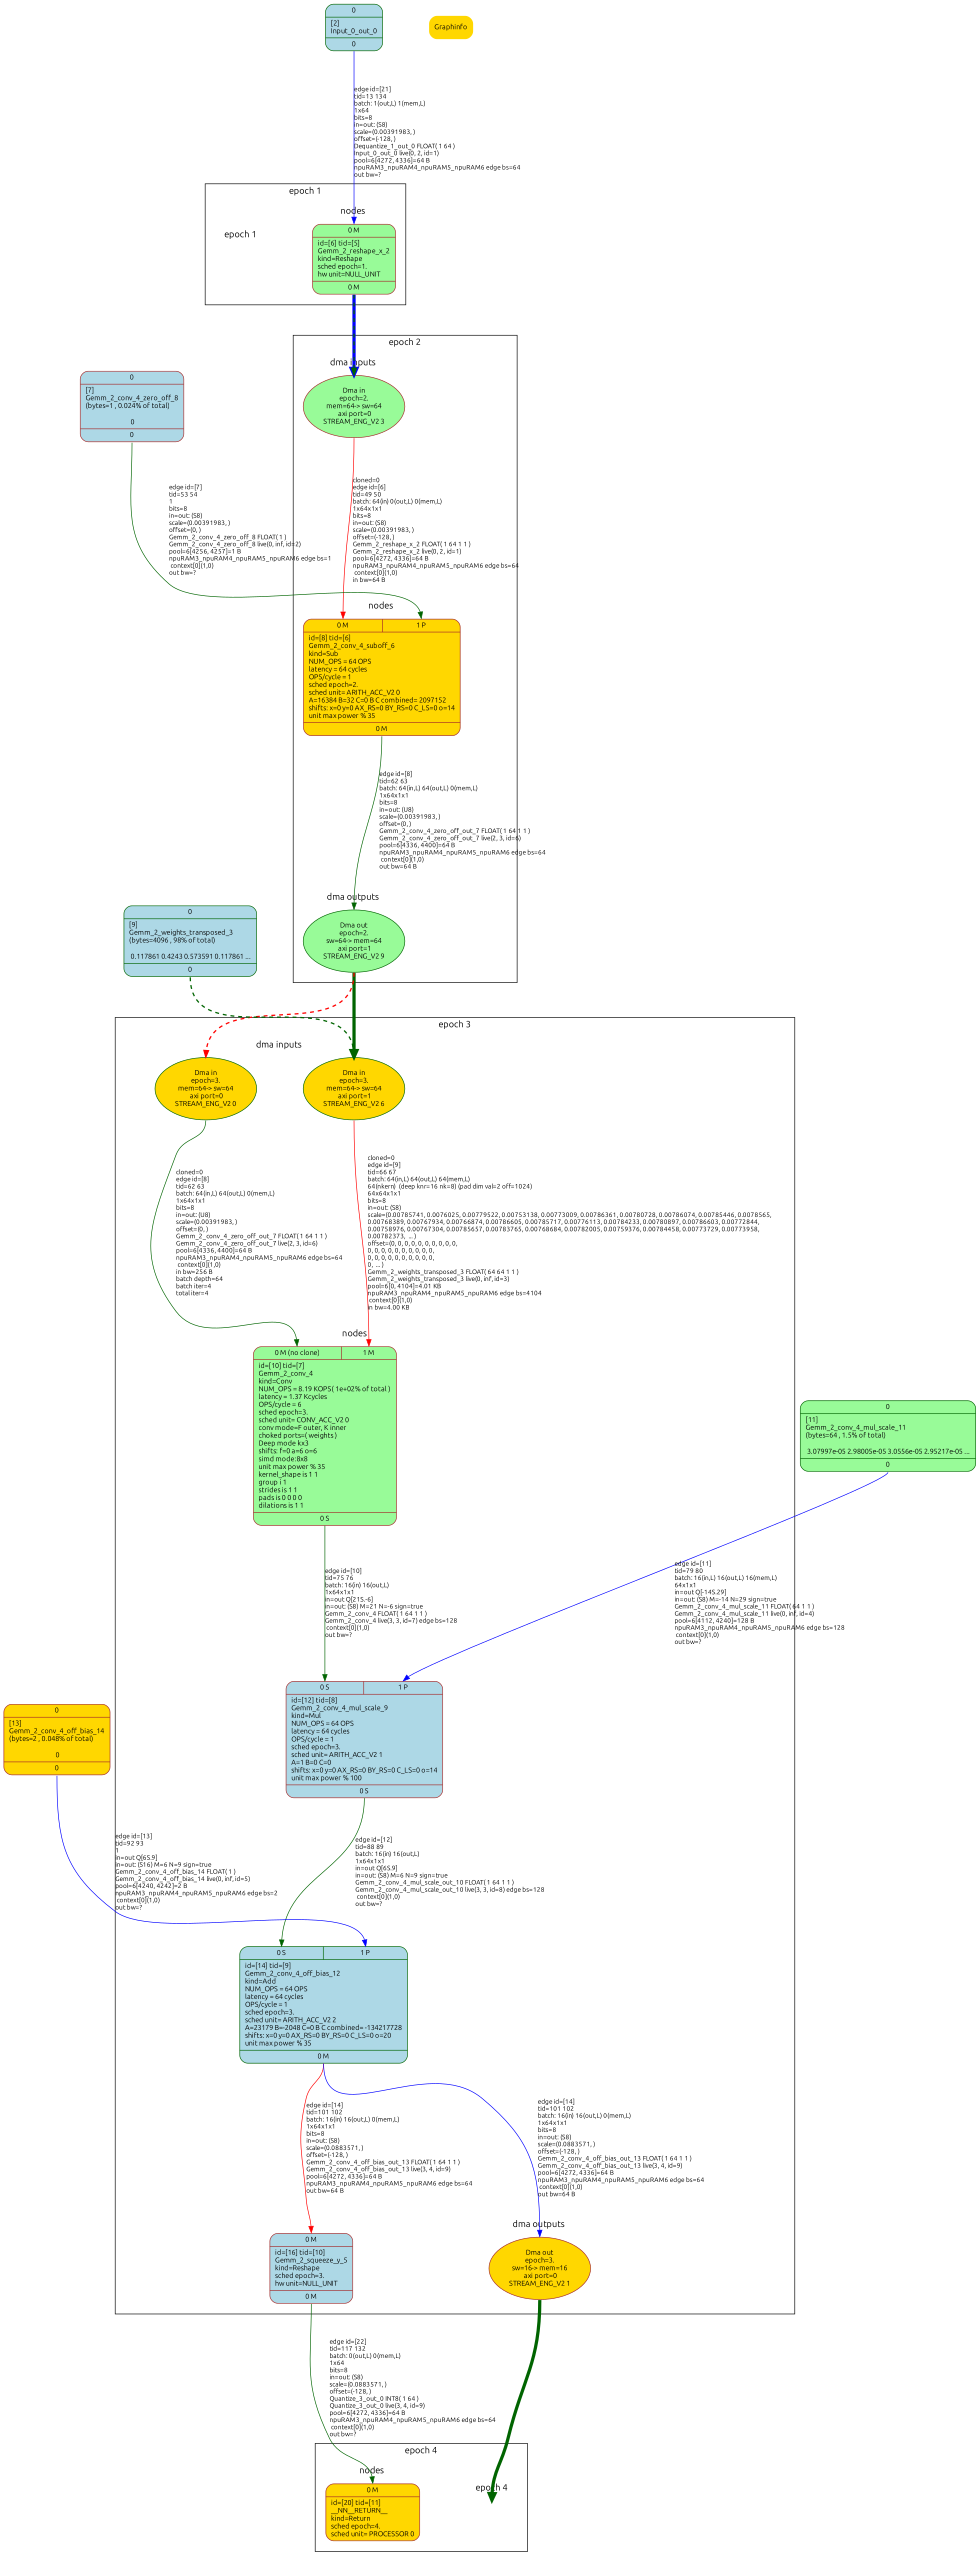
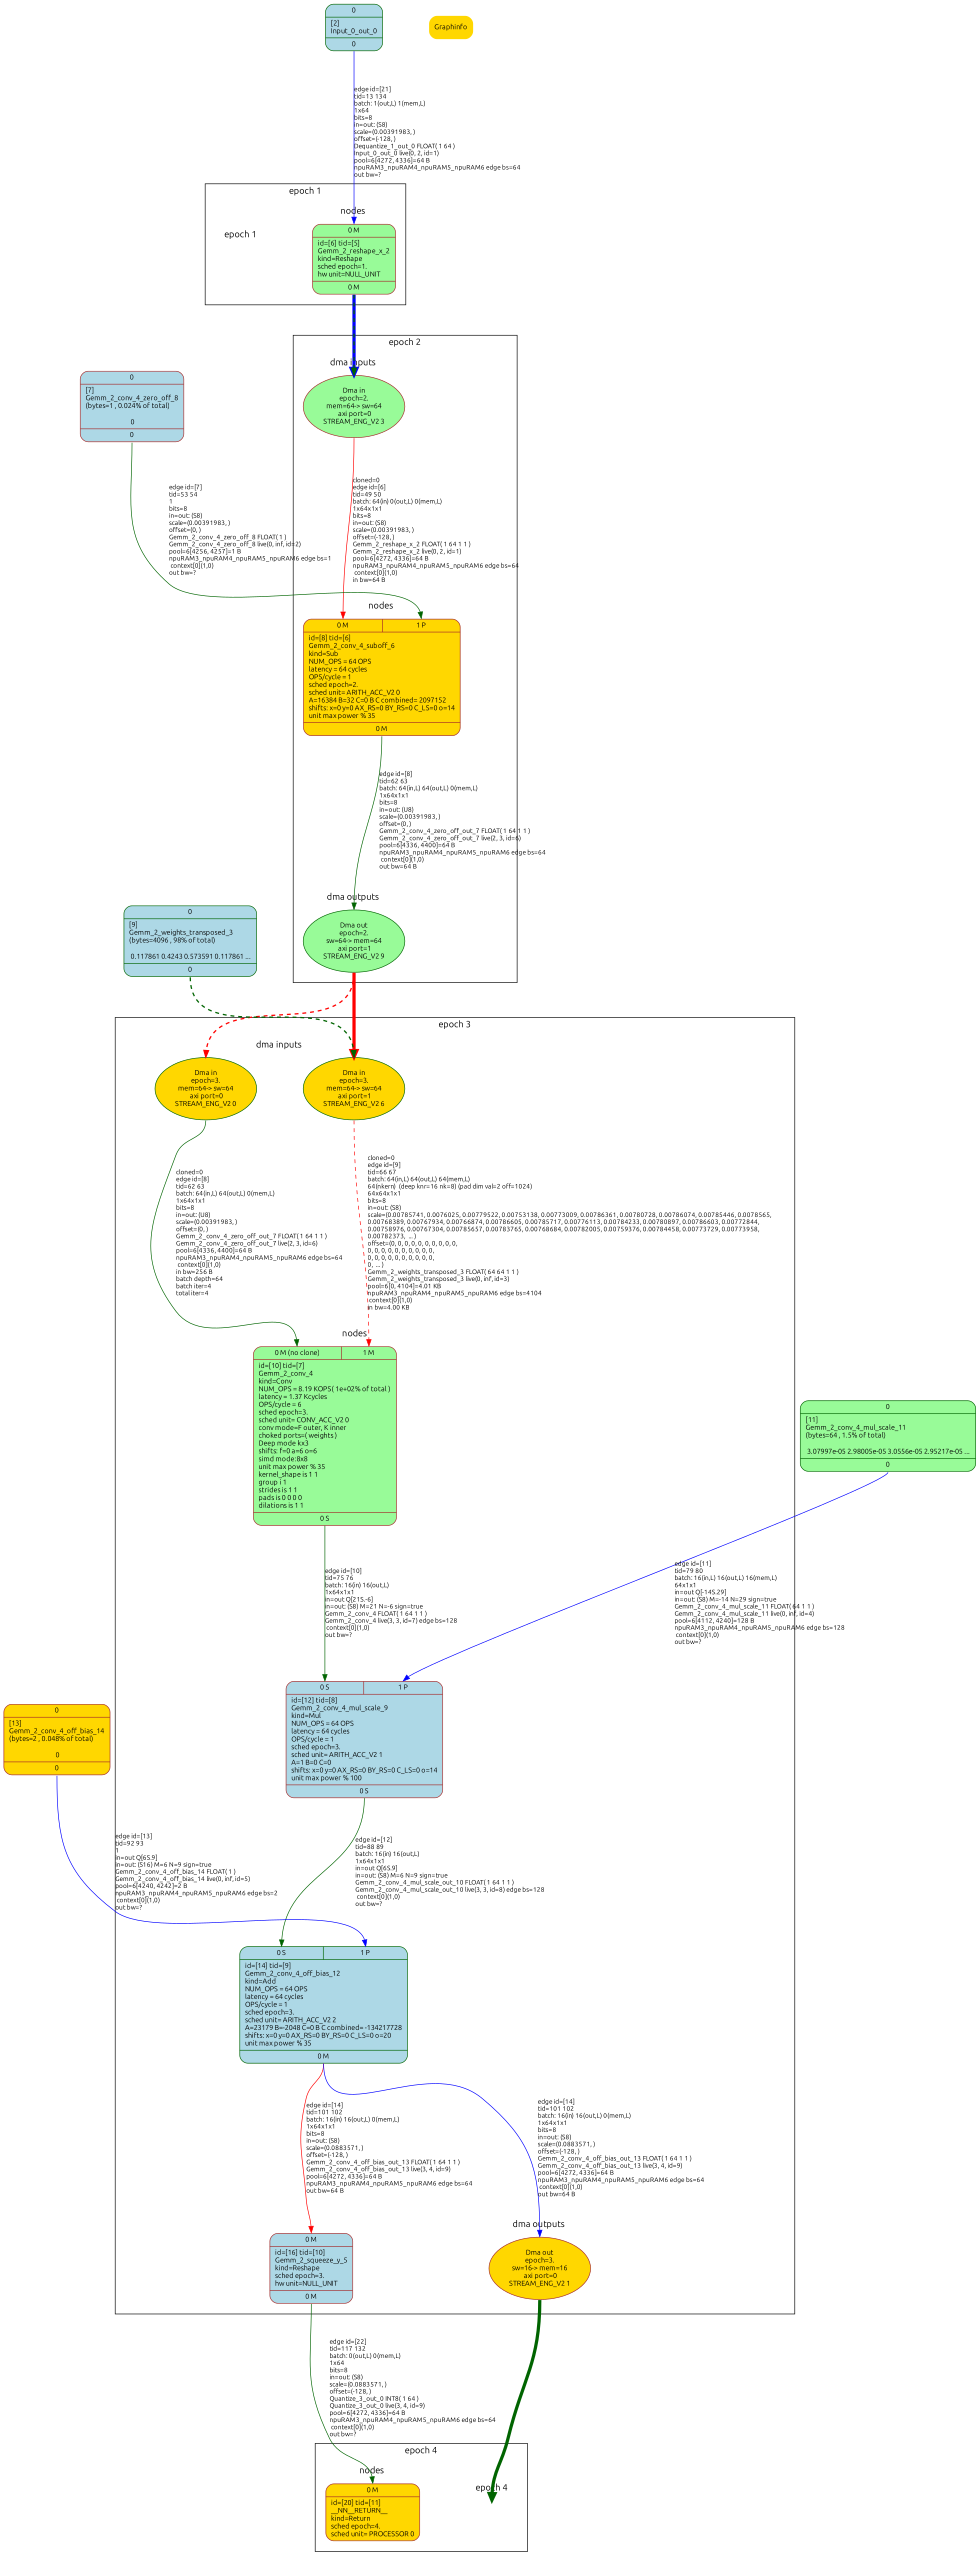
(354, 1012) -> (354, 1012)
(361, 1230) -> (361, 1230)
